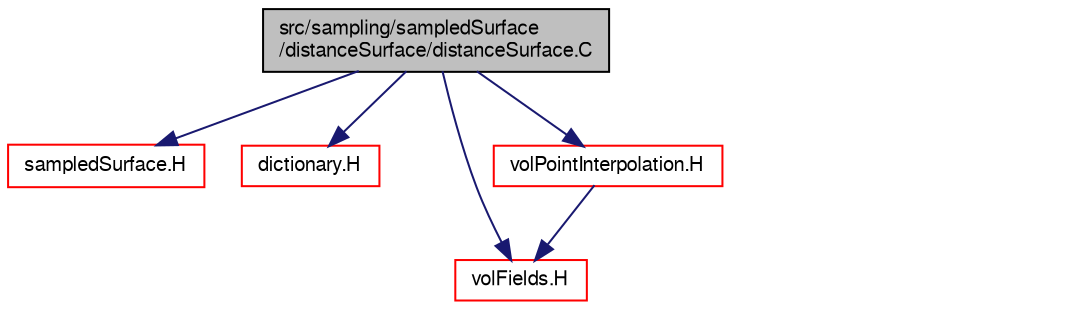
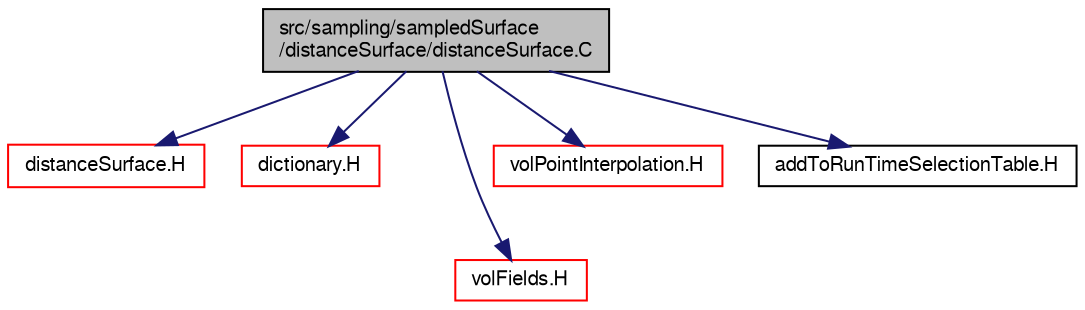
(106, 166) -> (106, 166)
none -> (918, 166)
(571, 215) -> none
